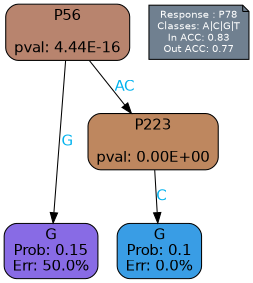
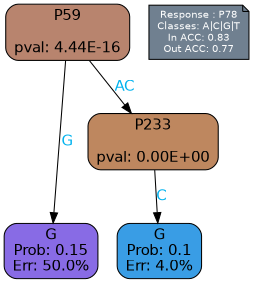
(68, 32) -> (68, 32)
(153, 142) -> (153, 142)
(159, 251) -> (159, 251)
